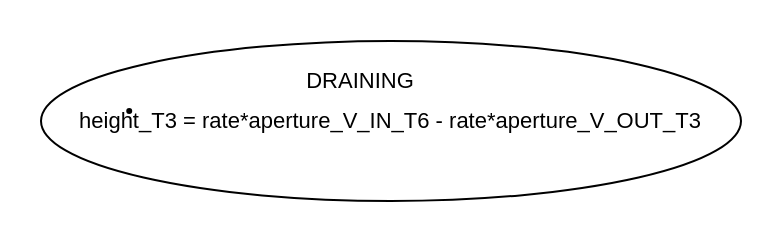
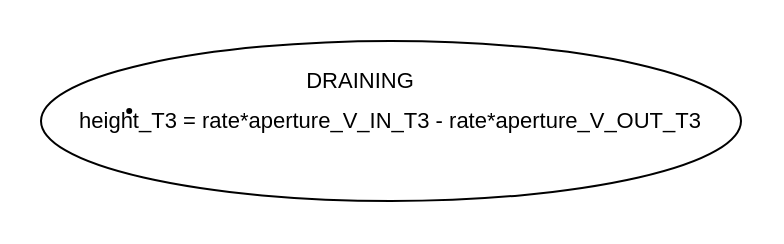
(391, 121) -> (391, 121)
